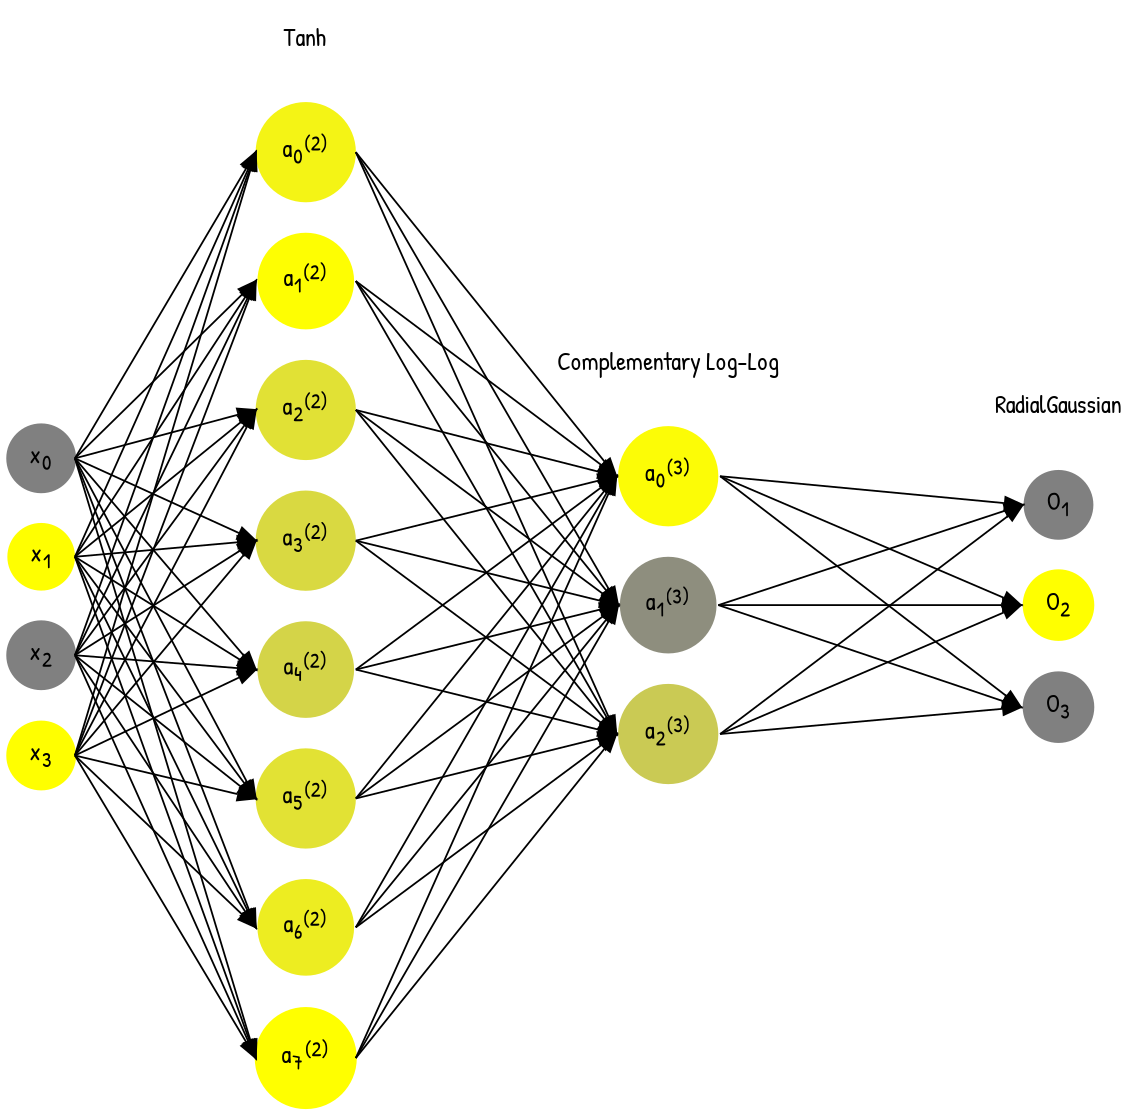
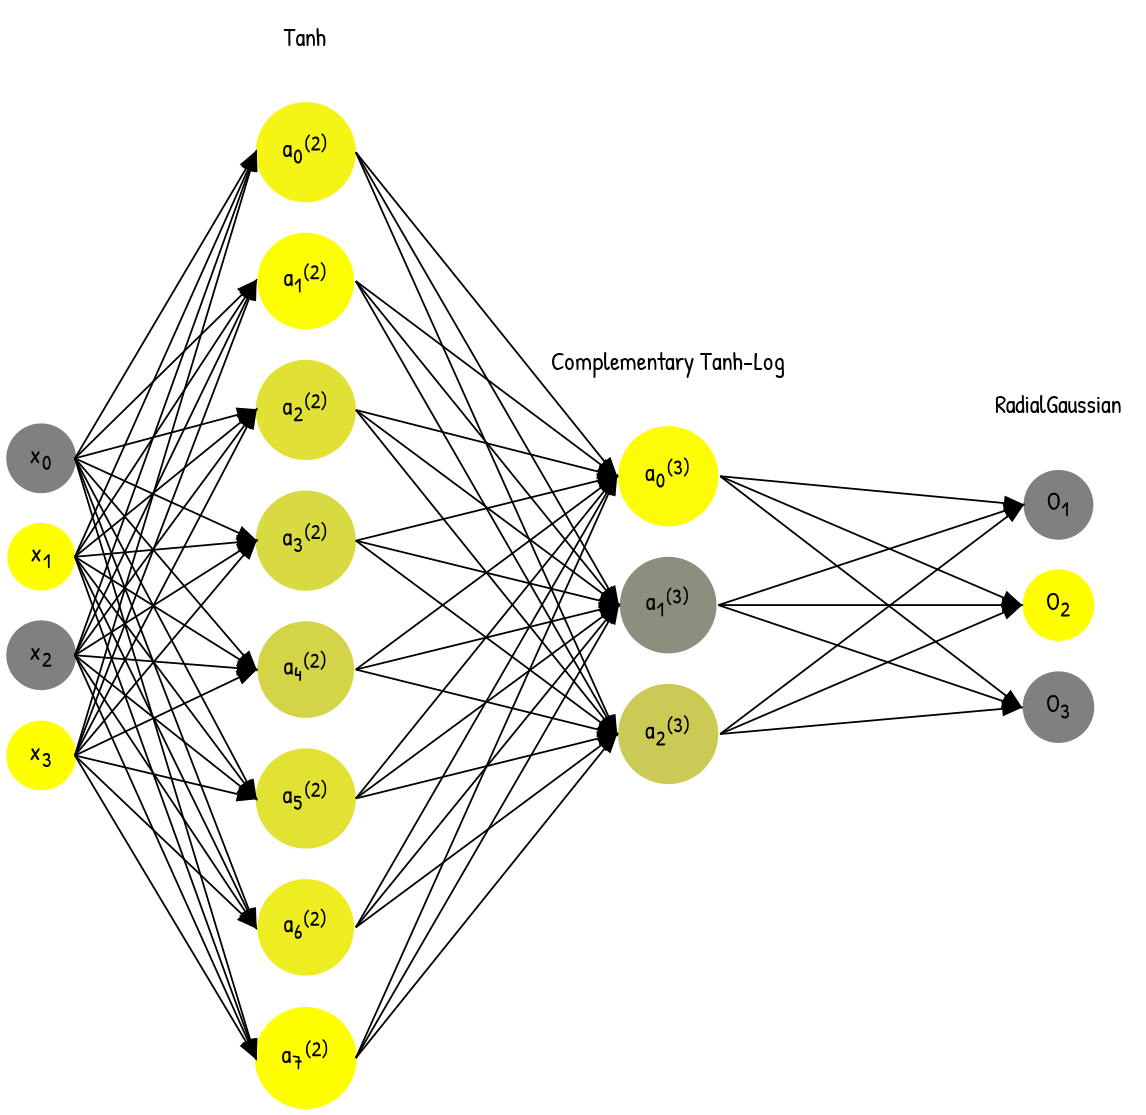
(668, 363) -> (668, 363)
